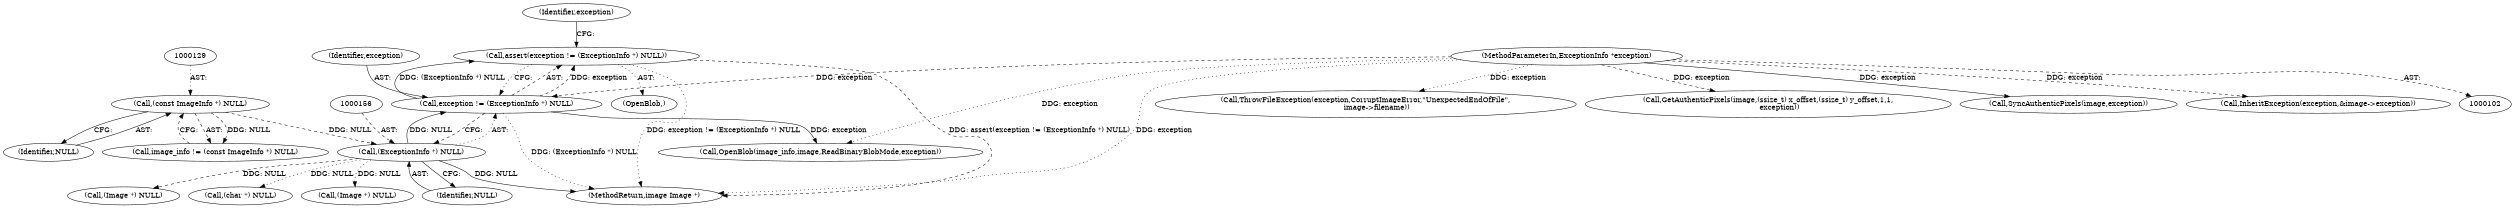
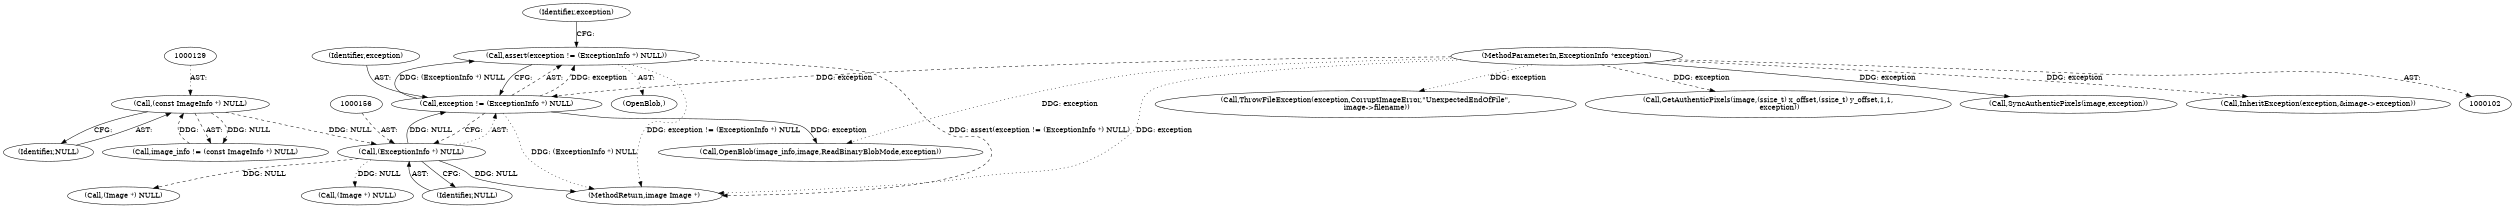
(514, 74) -> (514, 74)
(190, 130) -> (190, 130)
(241, 196) -> none
